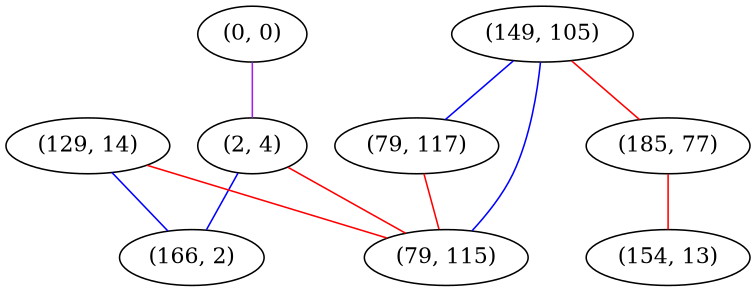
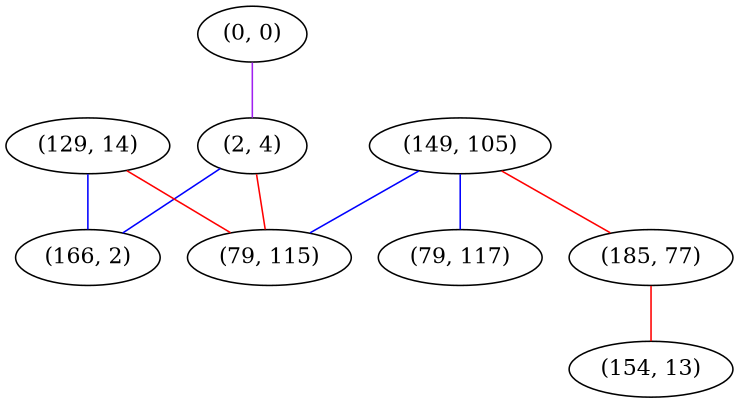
(431, 201) -> none
